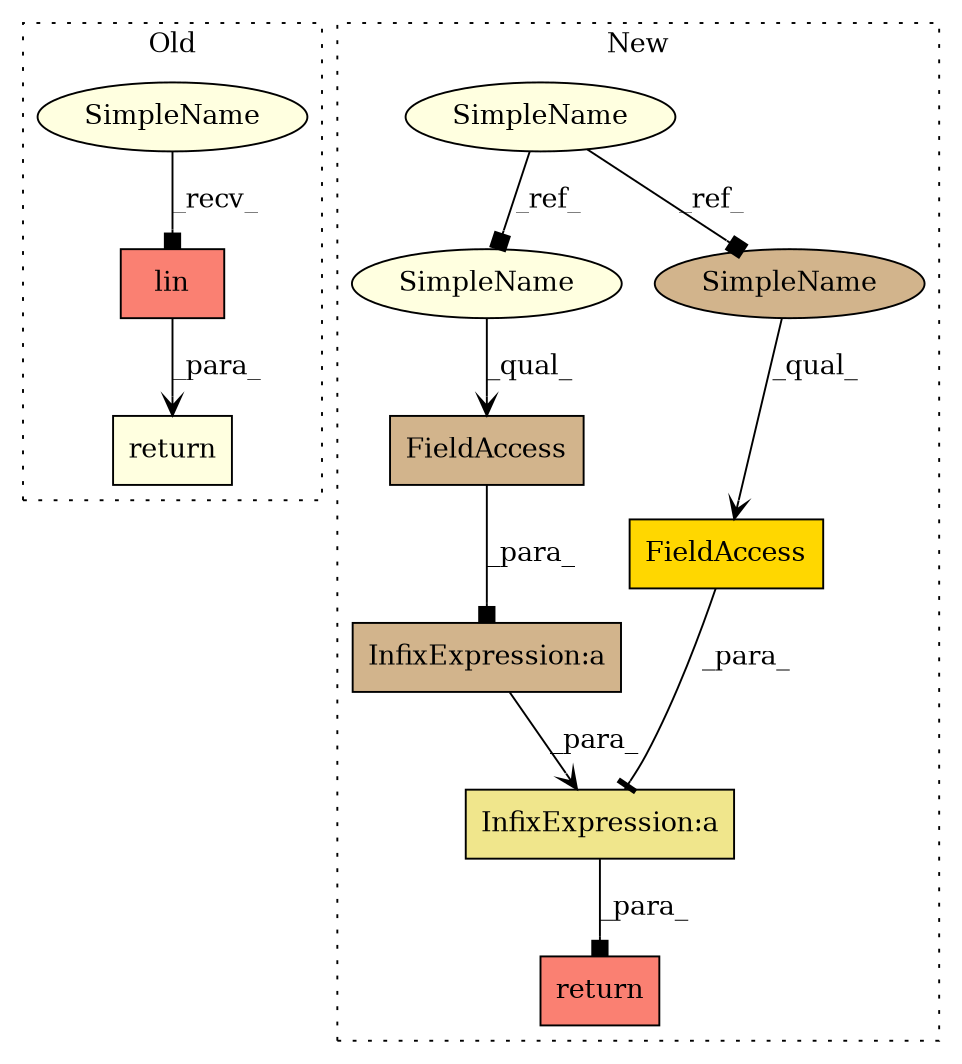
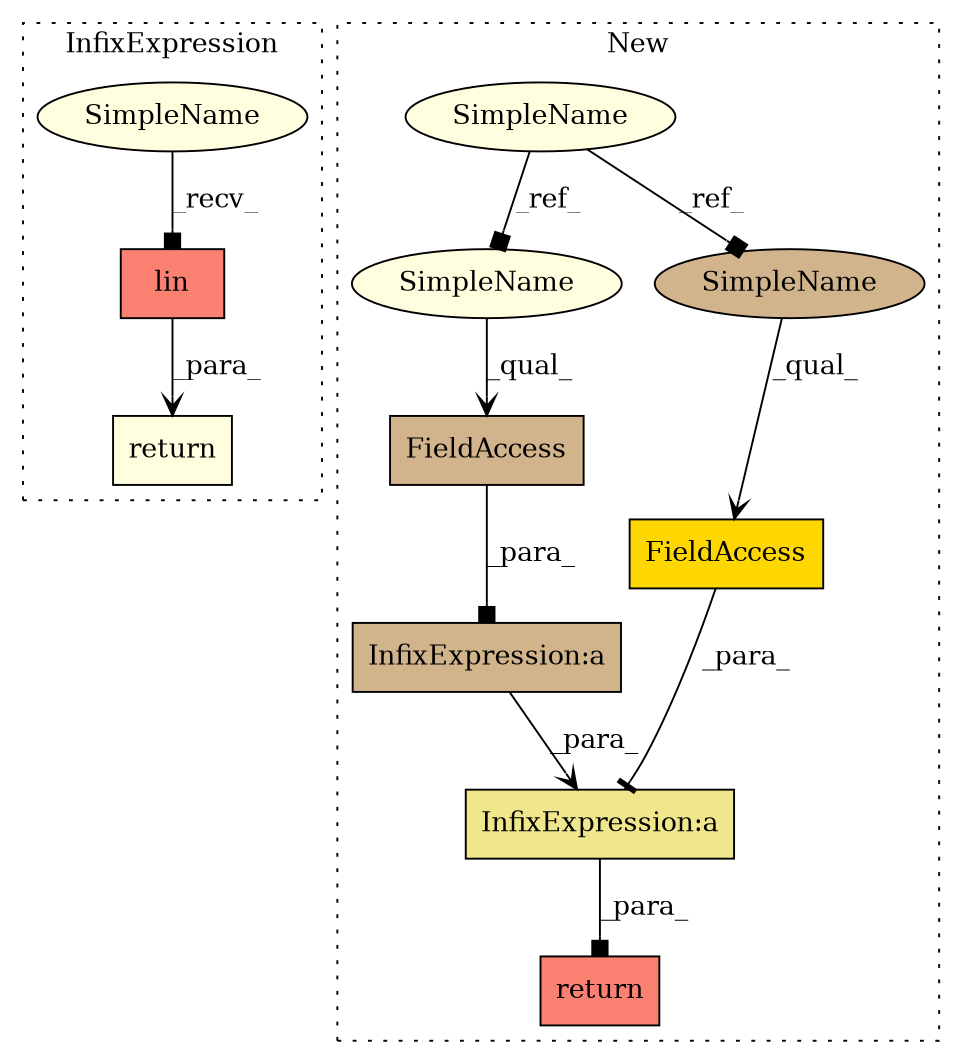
(172, 45) -> (172, 45)
